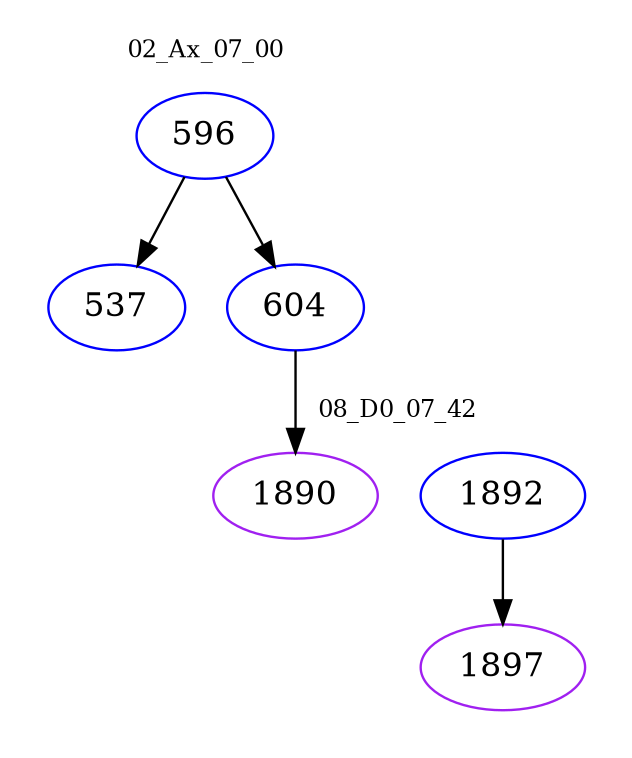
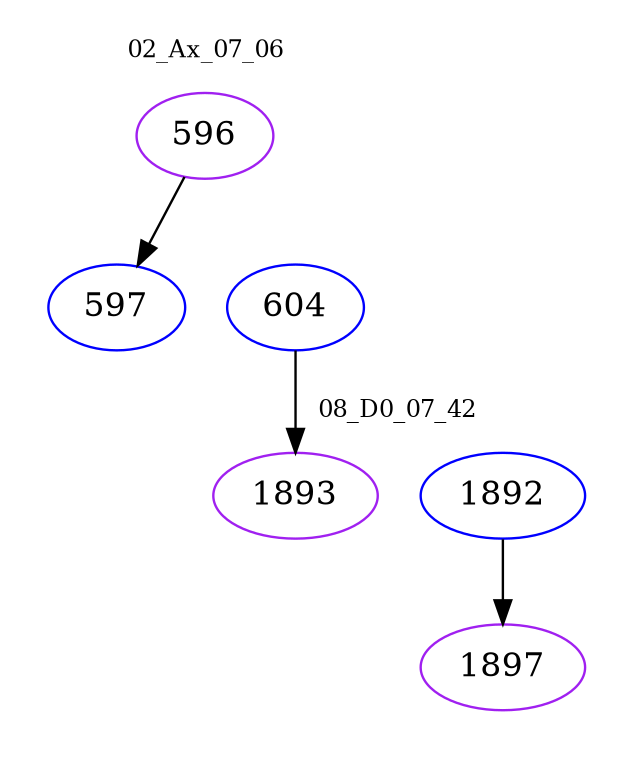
(206, 51) -> (206, 51)
(205, 136) -> (205, 136)
(244, 211) -> none
(117, 307) -> (117, 307)
(296, 496) -> (296, 496)
